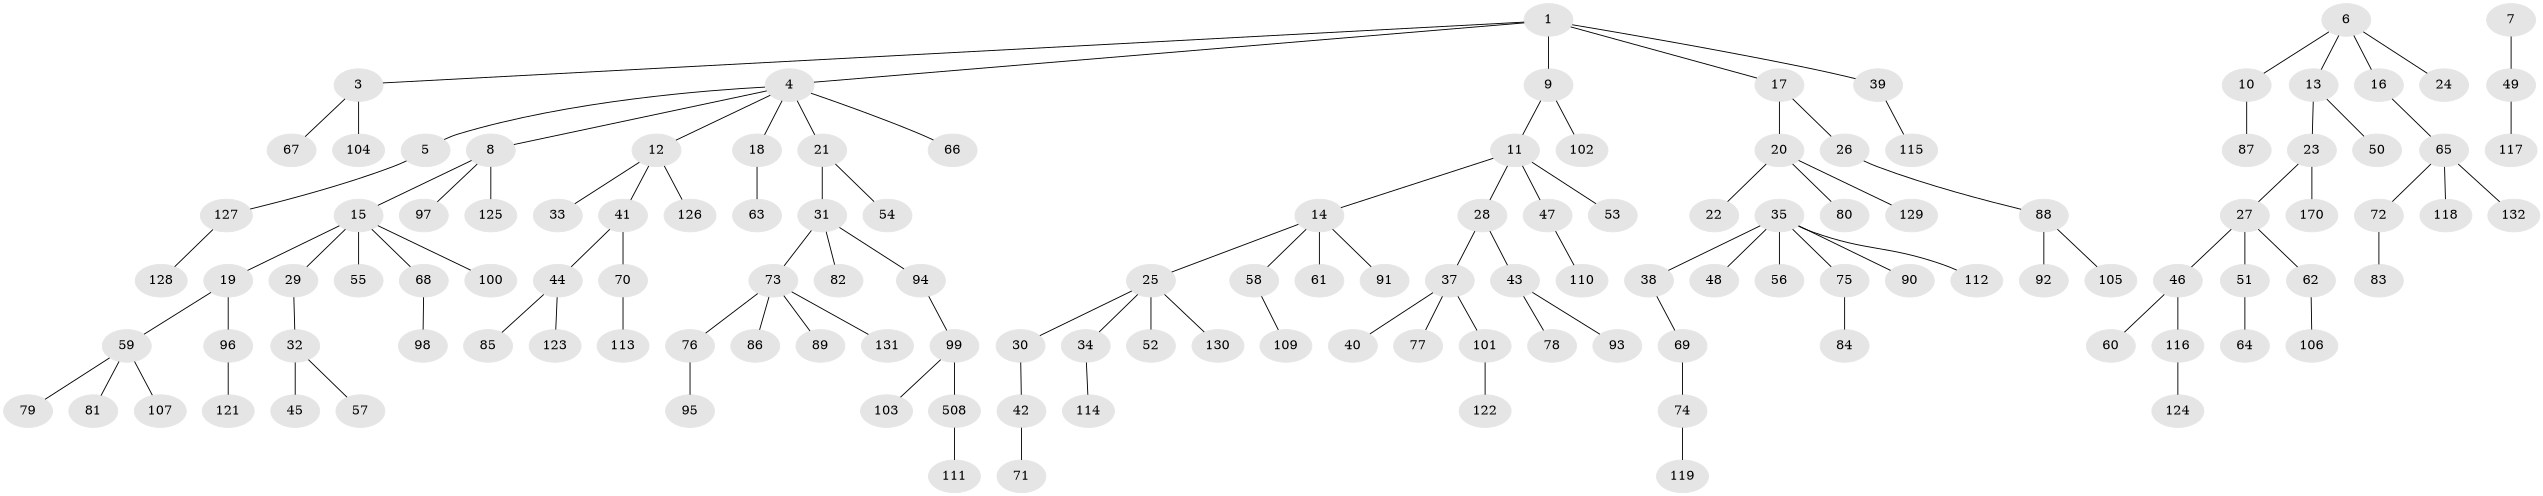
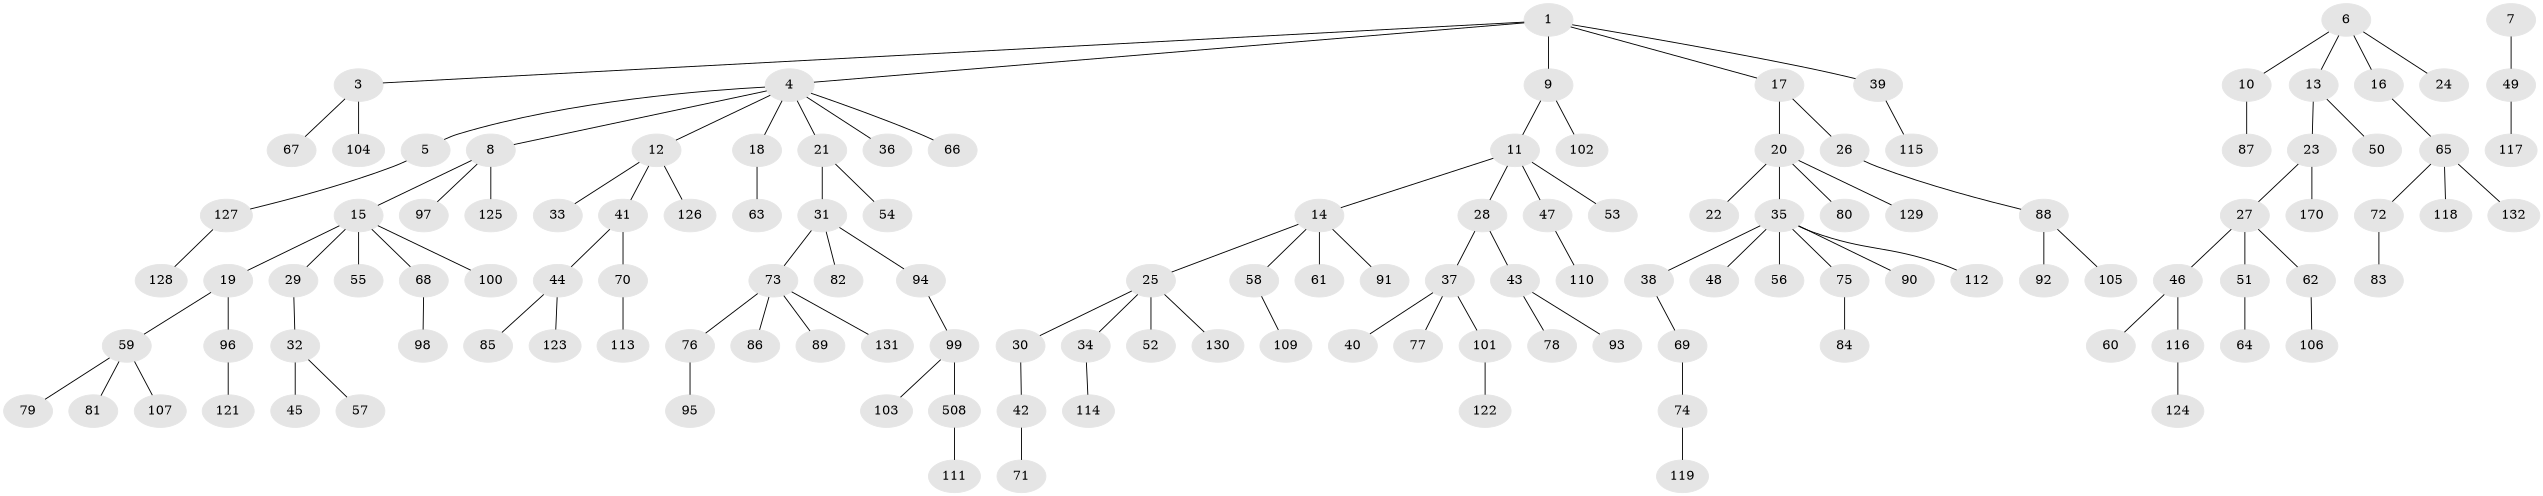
none -> (887, 150)
none -> (1779, 183)
